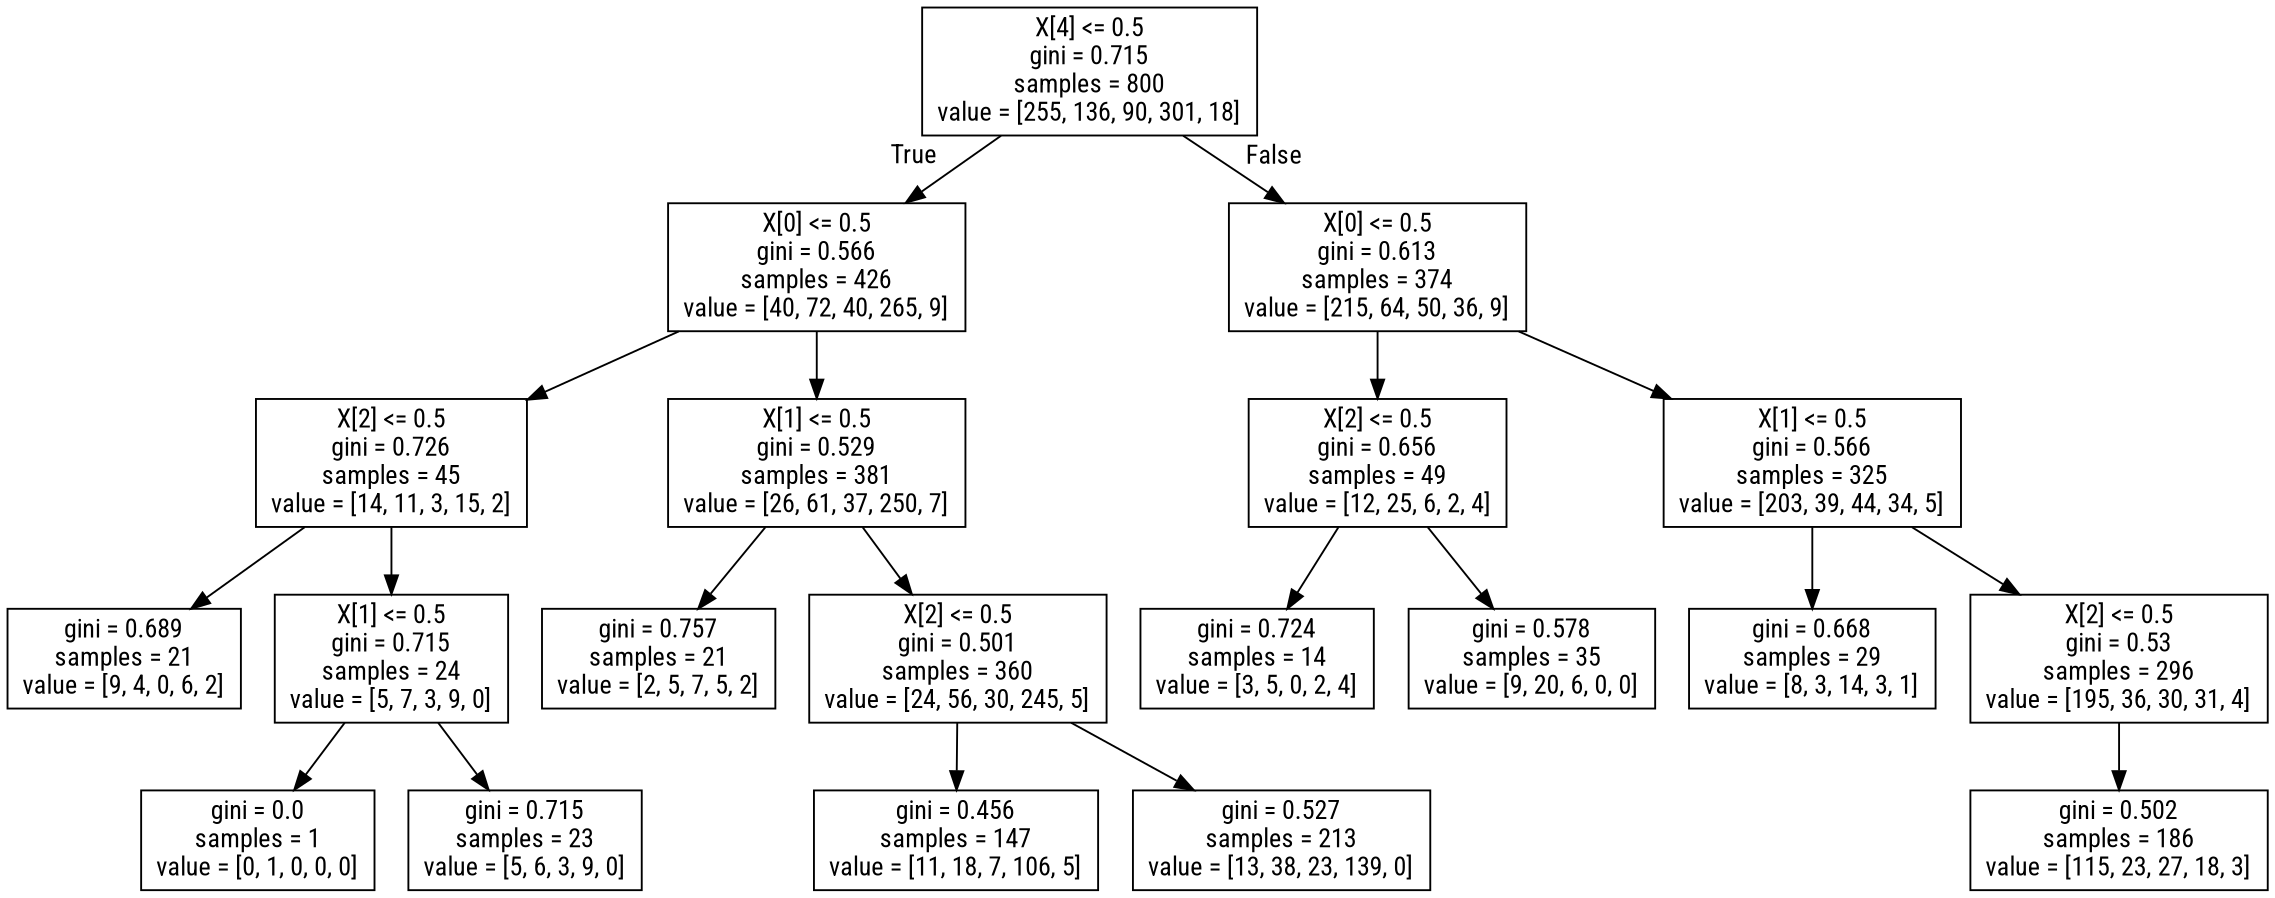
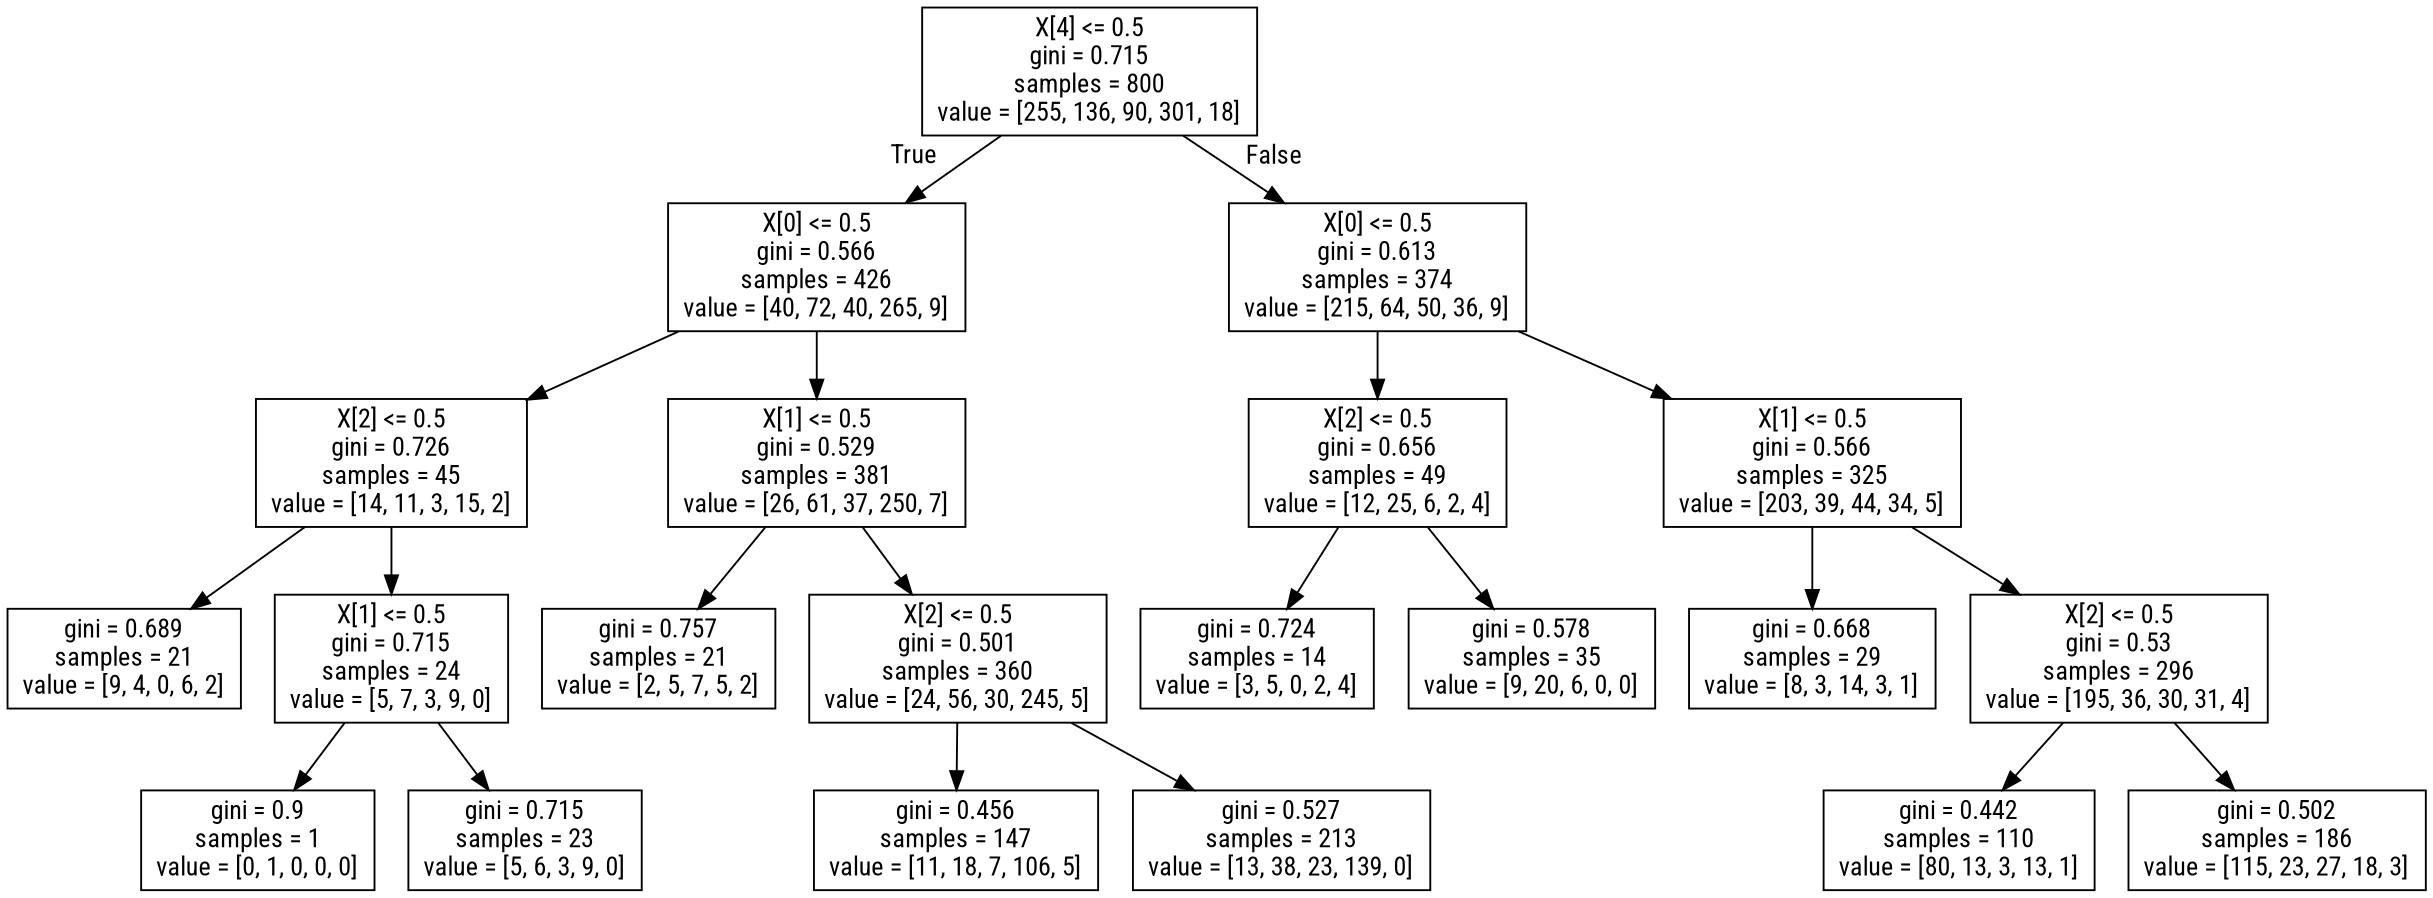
(258, 840) -> (258, 840)
none -> (1959, 840)
